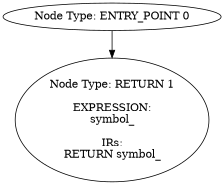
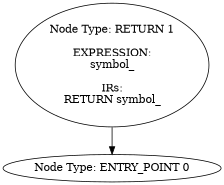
(112, 40) -> (112, 137)
